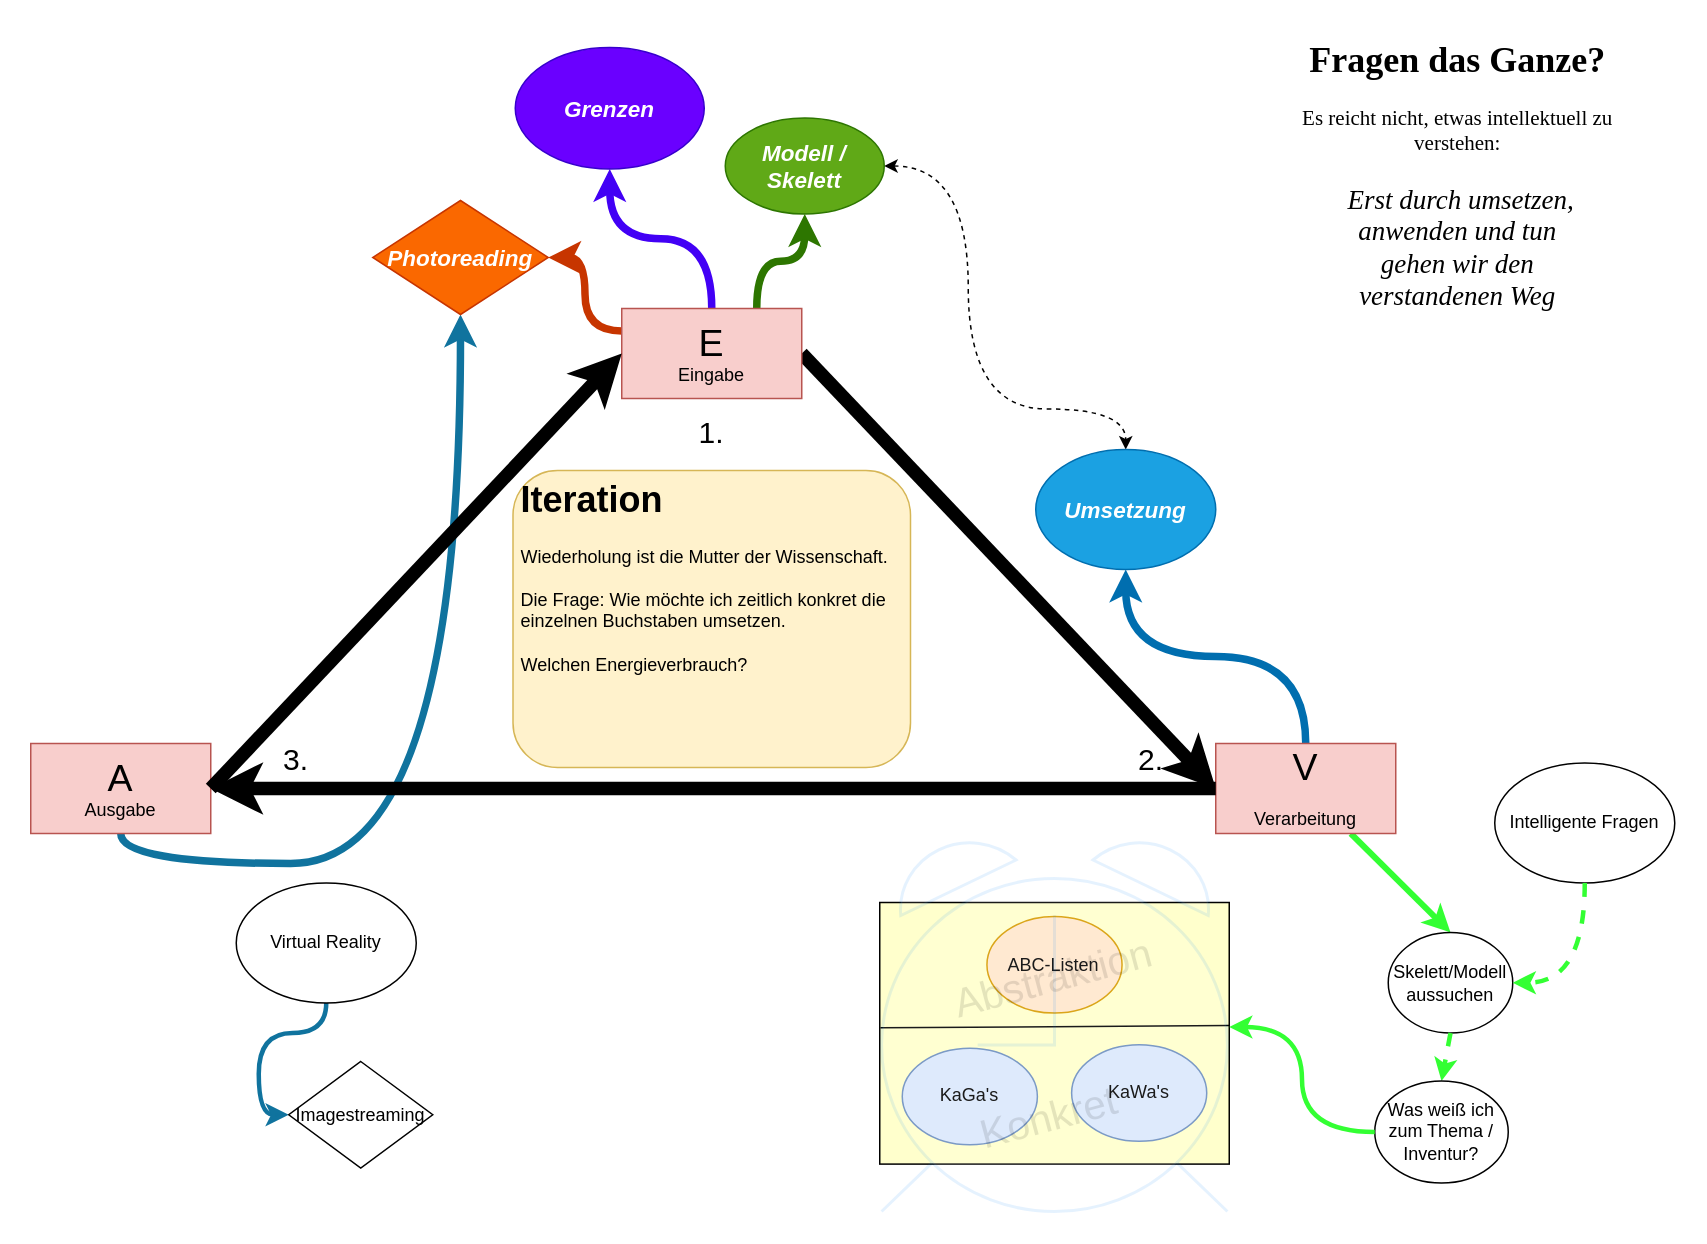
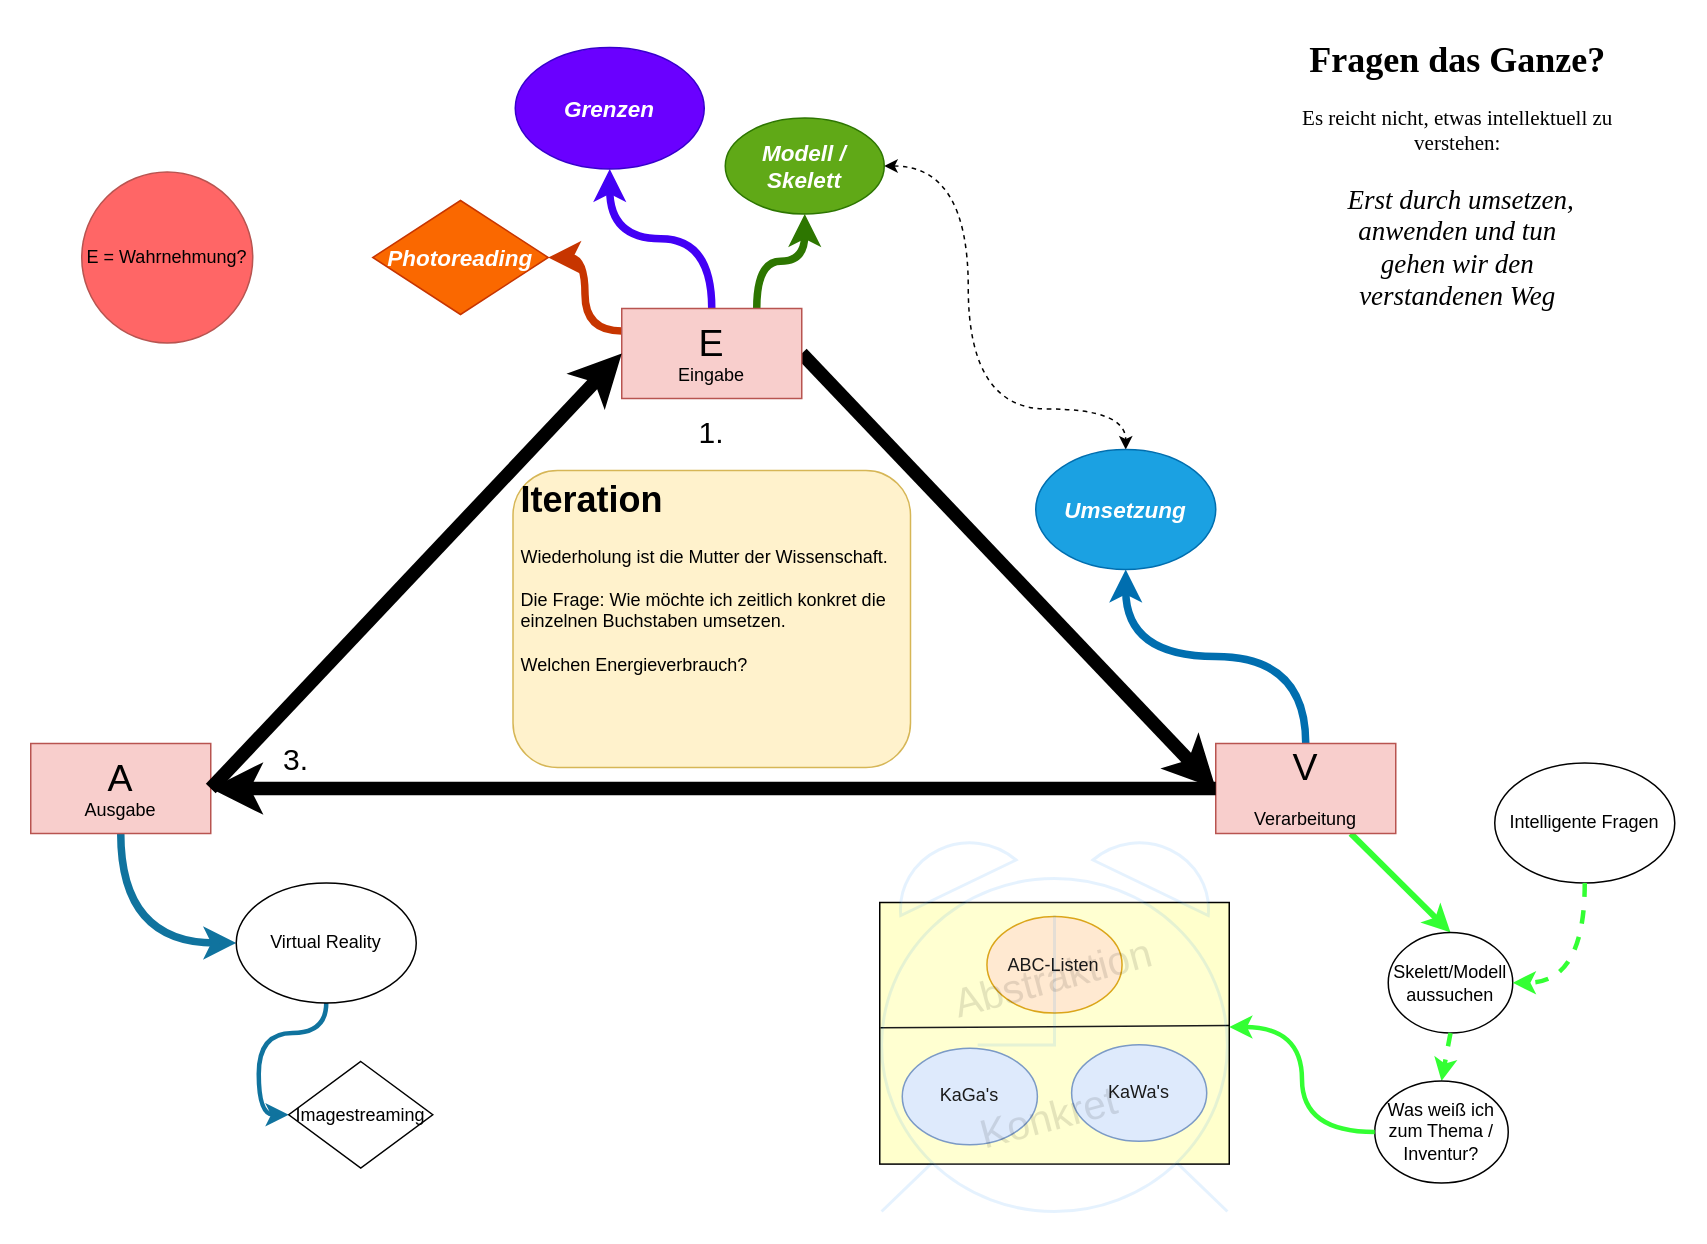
none -> (167, 257)
(1151, 758) -> none
(269, 863) -> (144, 915)
